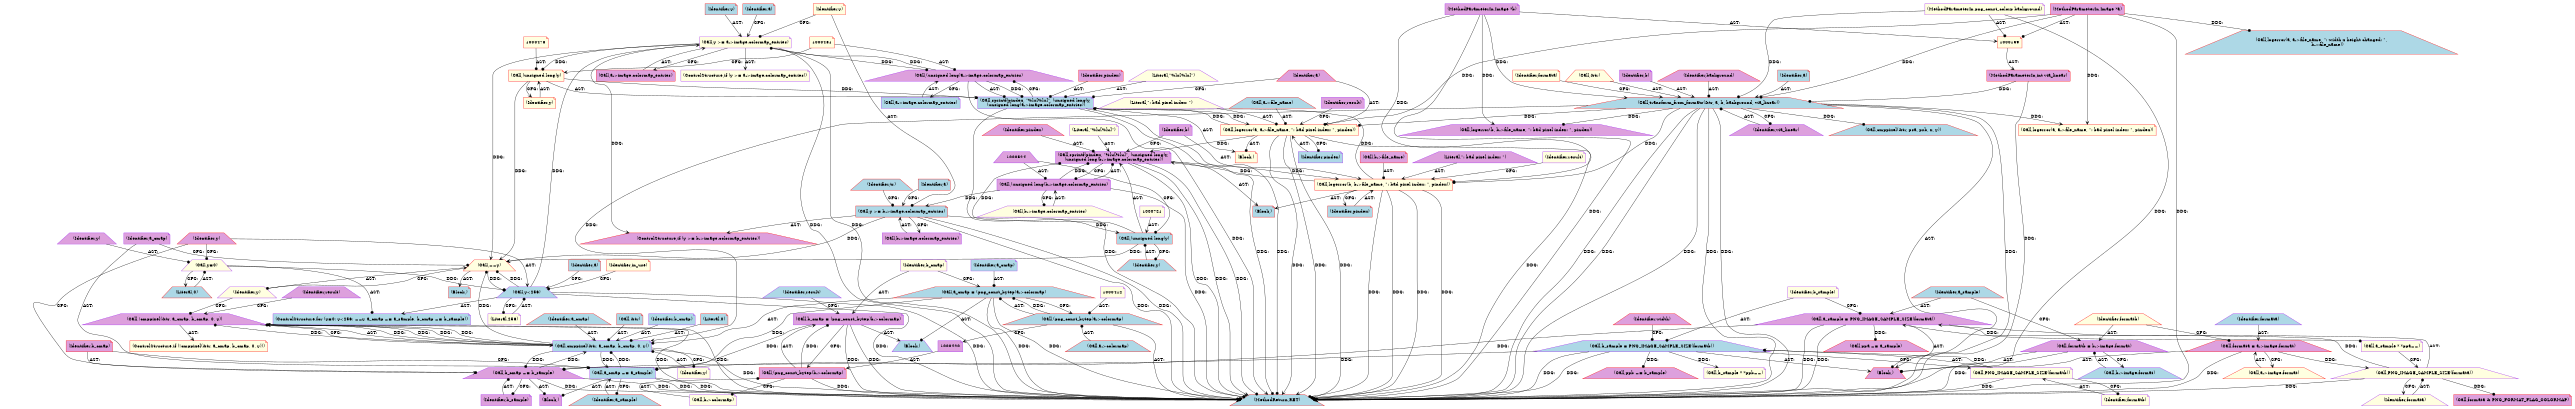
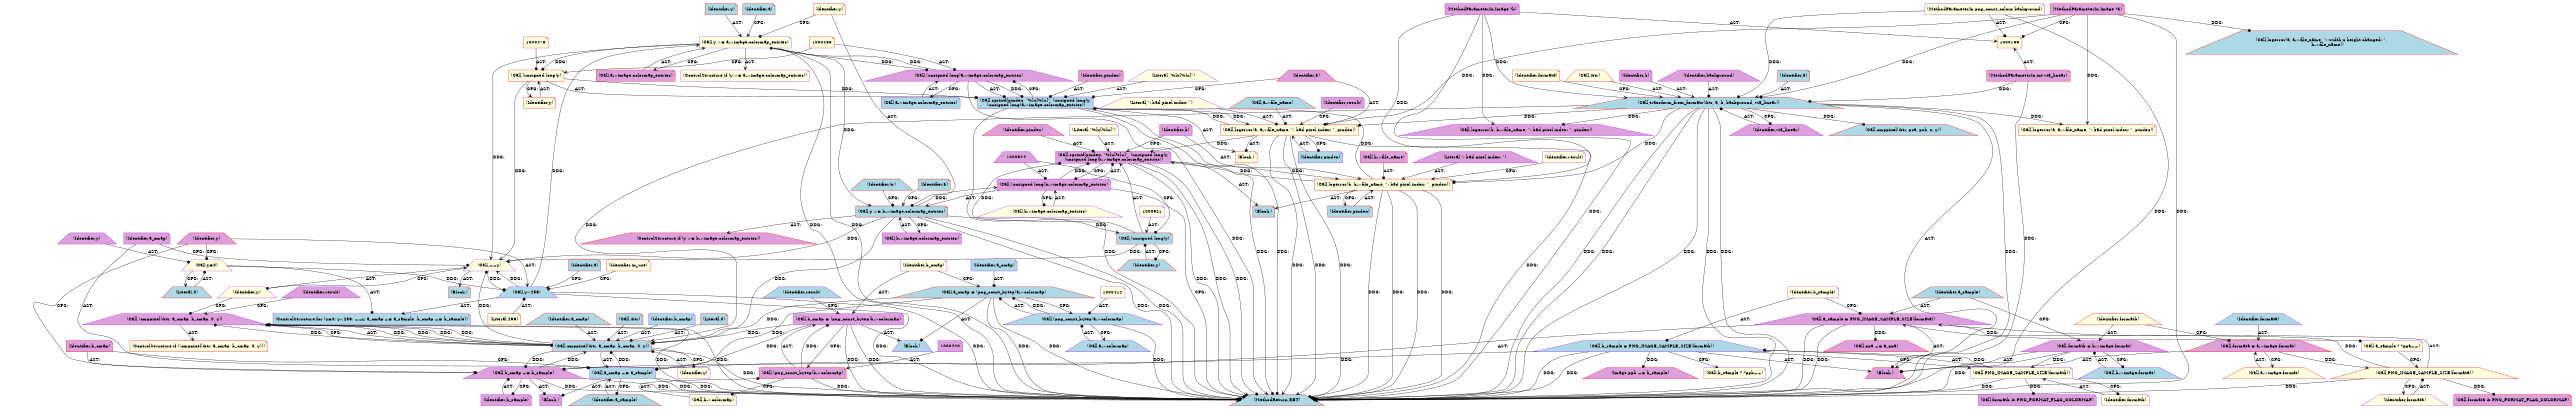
(2066, 23) -> (2066, 23)
(822, 42) -> (822, 42)
(2007, 59) -> (2022, 60)
(1709, 76) -> (1709, 76)
(608, 87) -> (844, 106)
none -> (956, 192)
(972, 198) -> (972, 198)
(1152, 212) -> (1152, 212)
(489, 265) -> (489, 265)
none -> (772, 279)
(509, 280) -> (509, 280)
(1201, 292) -> (1201, 292)
(506, 303) -> none
(504, 319) -> (504, 319)
(774, 319) -> (774, 319)
(1083, 319) -> (1083, 319)
(1652, 319) -> none
(1008, 332) -> (1098, 331)
none -> (724, 335)
(404, 342) -> (404, 342)
(602, 346) -> (602, 346)
(1108, 346) -> (1108, 346)
(1504, 346) -> (1504, 346)
(1876, 346) -> (1876, 346)
none -> (2052, 358)
(2113, 359) -> (2113, 359)
(609, 360) -> (609, 360)
(1160, 360) -> (1160, 360)
(1705, 360) -> (1705, 360)
(1640, 373) -> (1640, 373)
(2425, 373) -> (2425, 373)
(1784, 396) -> none
none -> (2037, 400)
